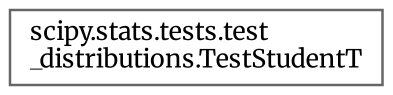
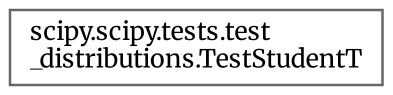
(196, 48) -> (196, 48)
